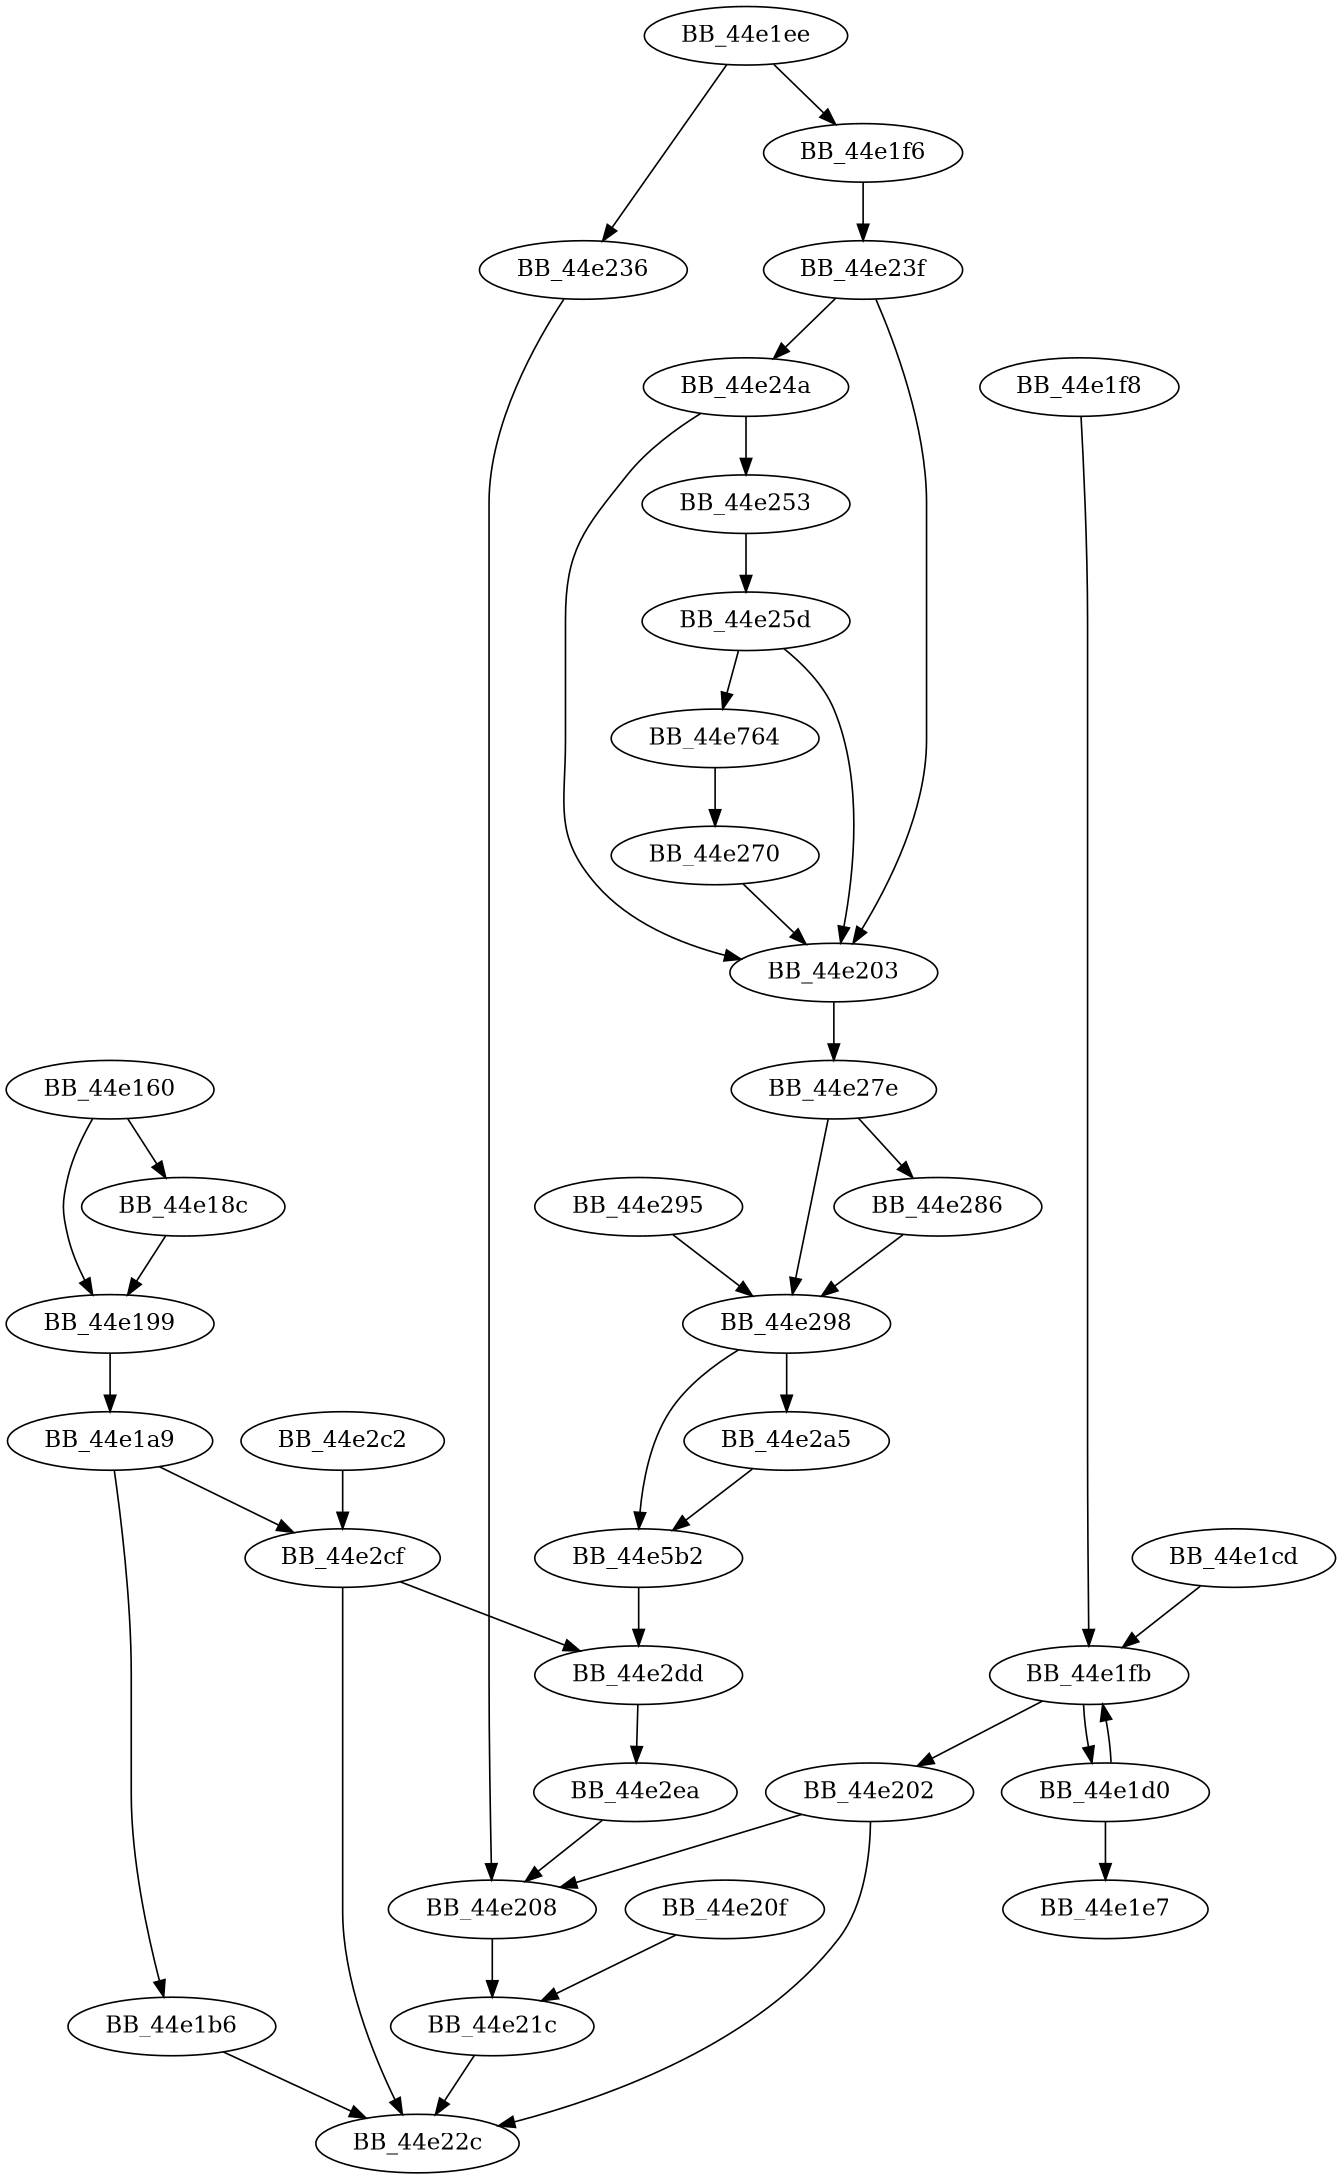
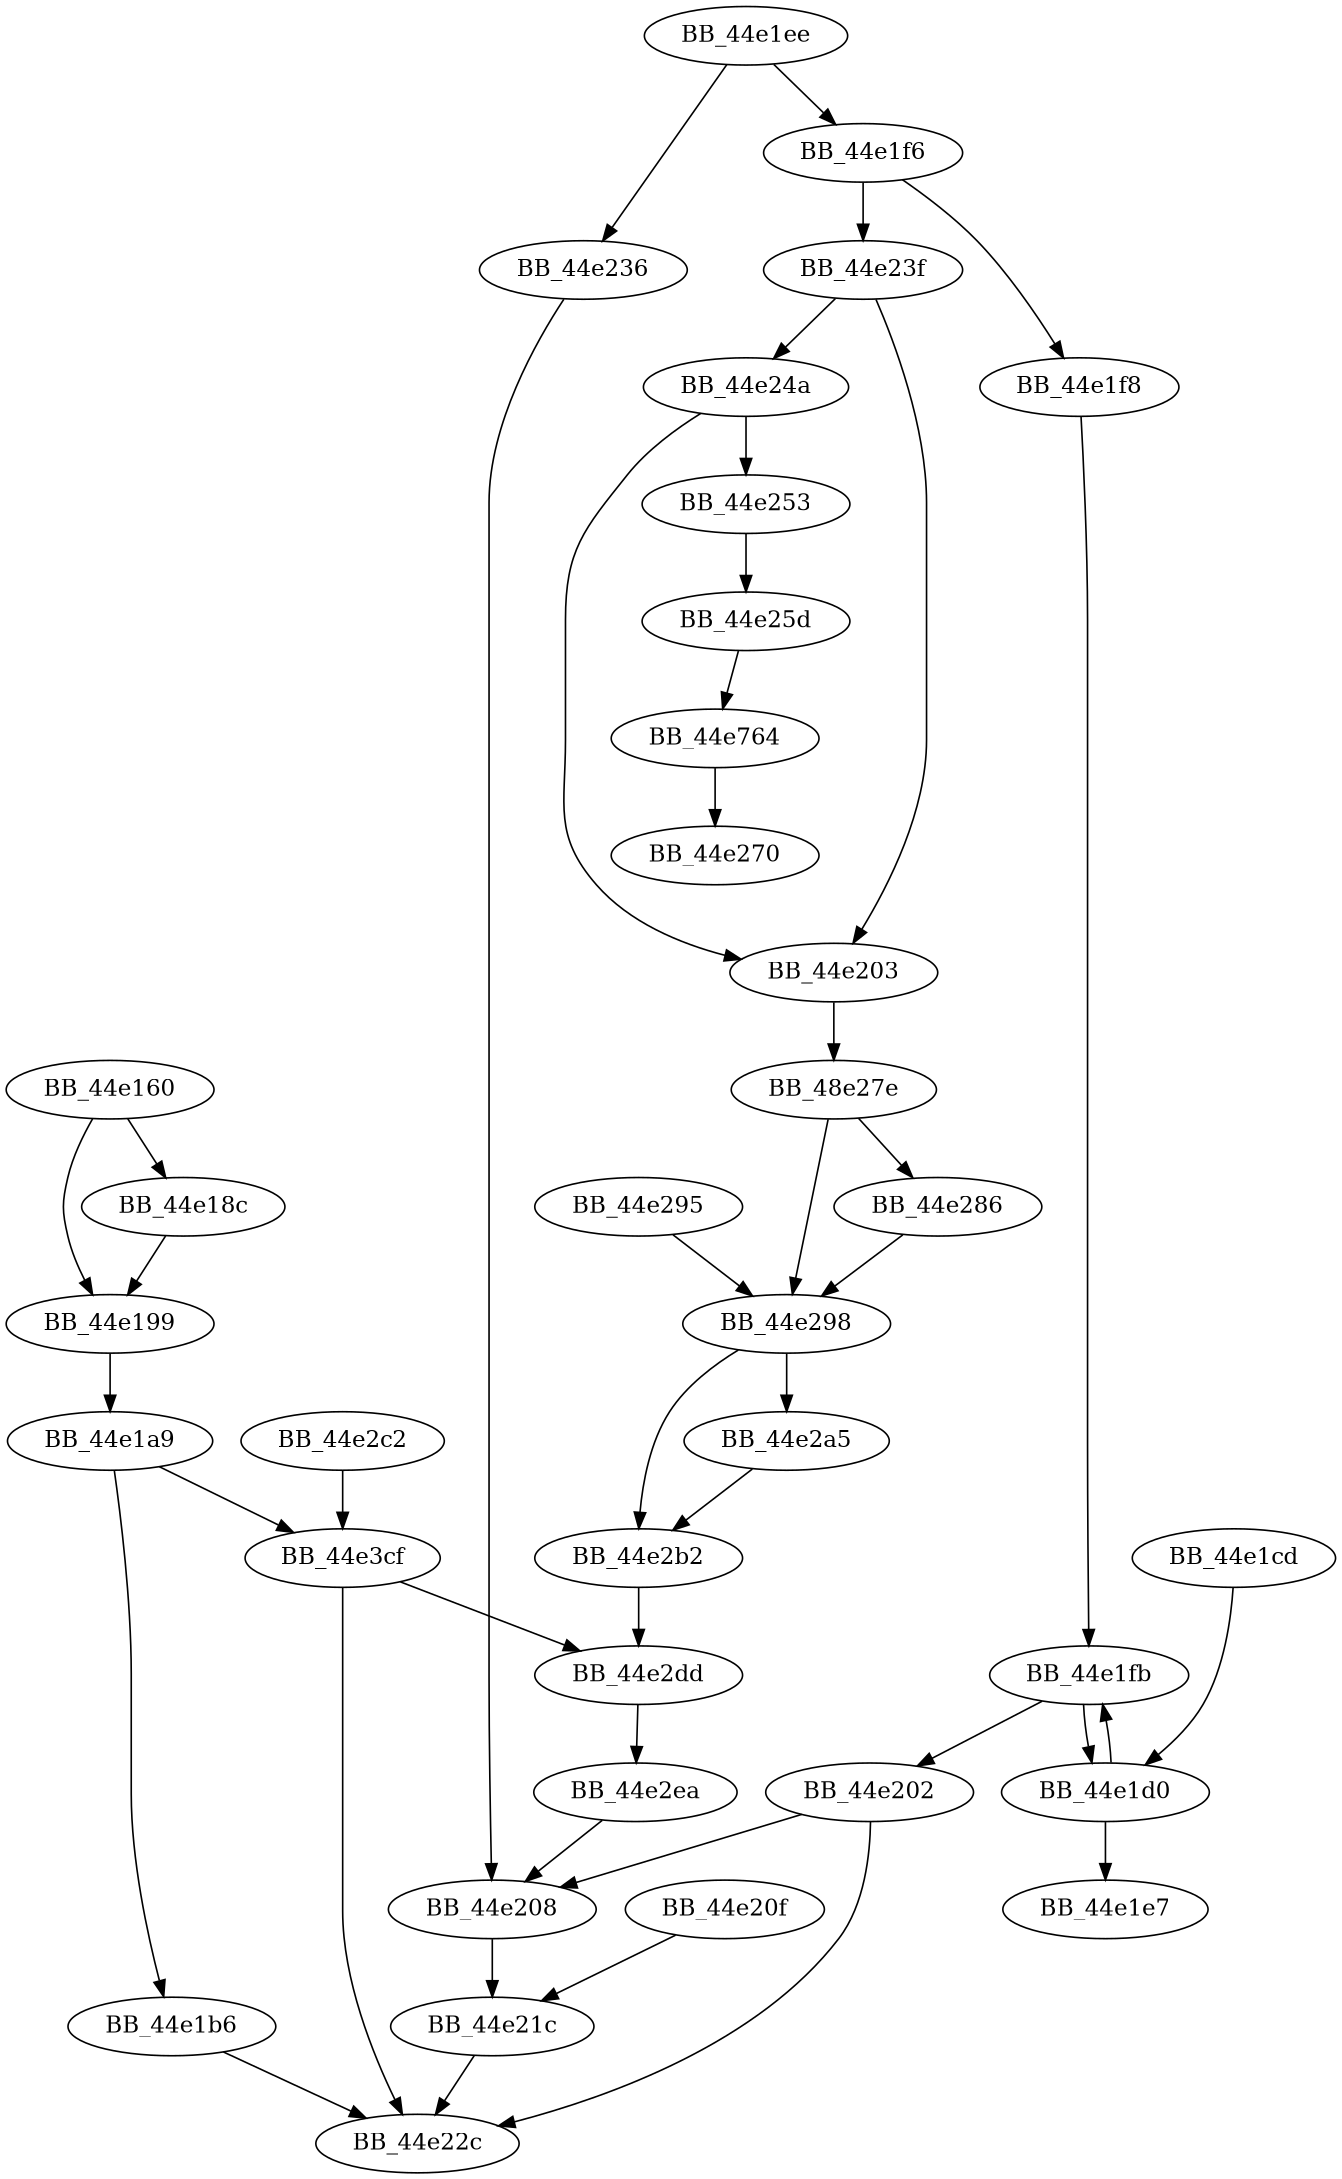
none -> (988, 253)
(851, 778) -> none
(769, 908) -> none
(834, 1090) -> (834, 1090)
(343, 1558) -> (343, 1558)
(639, 1558) -> (639, 1558)
(1168, 1611) -> (1215, 1680)
